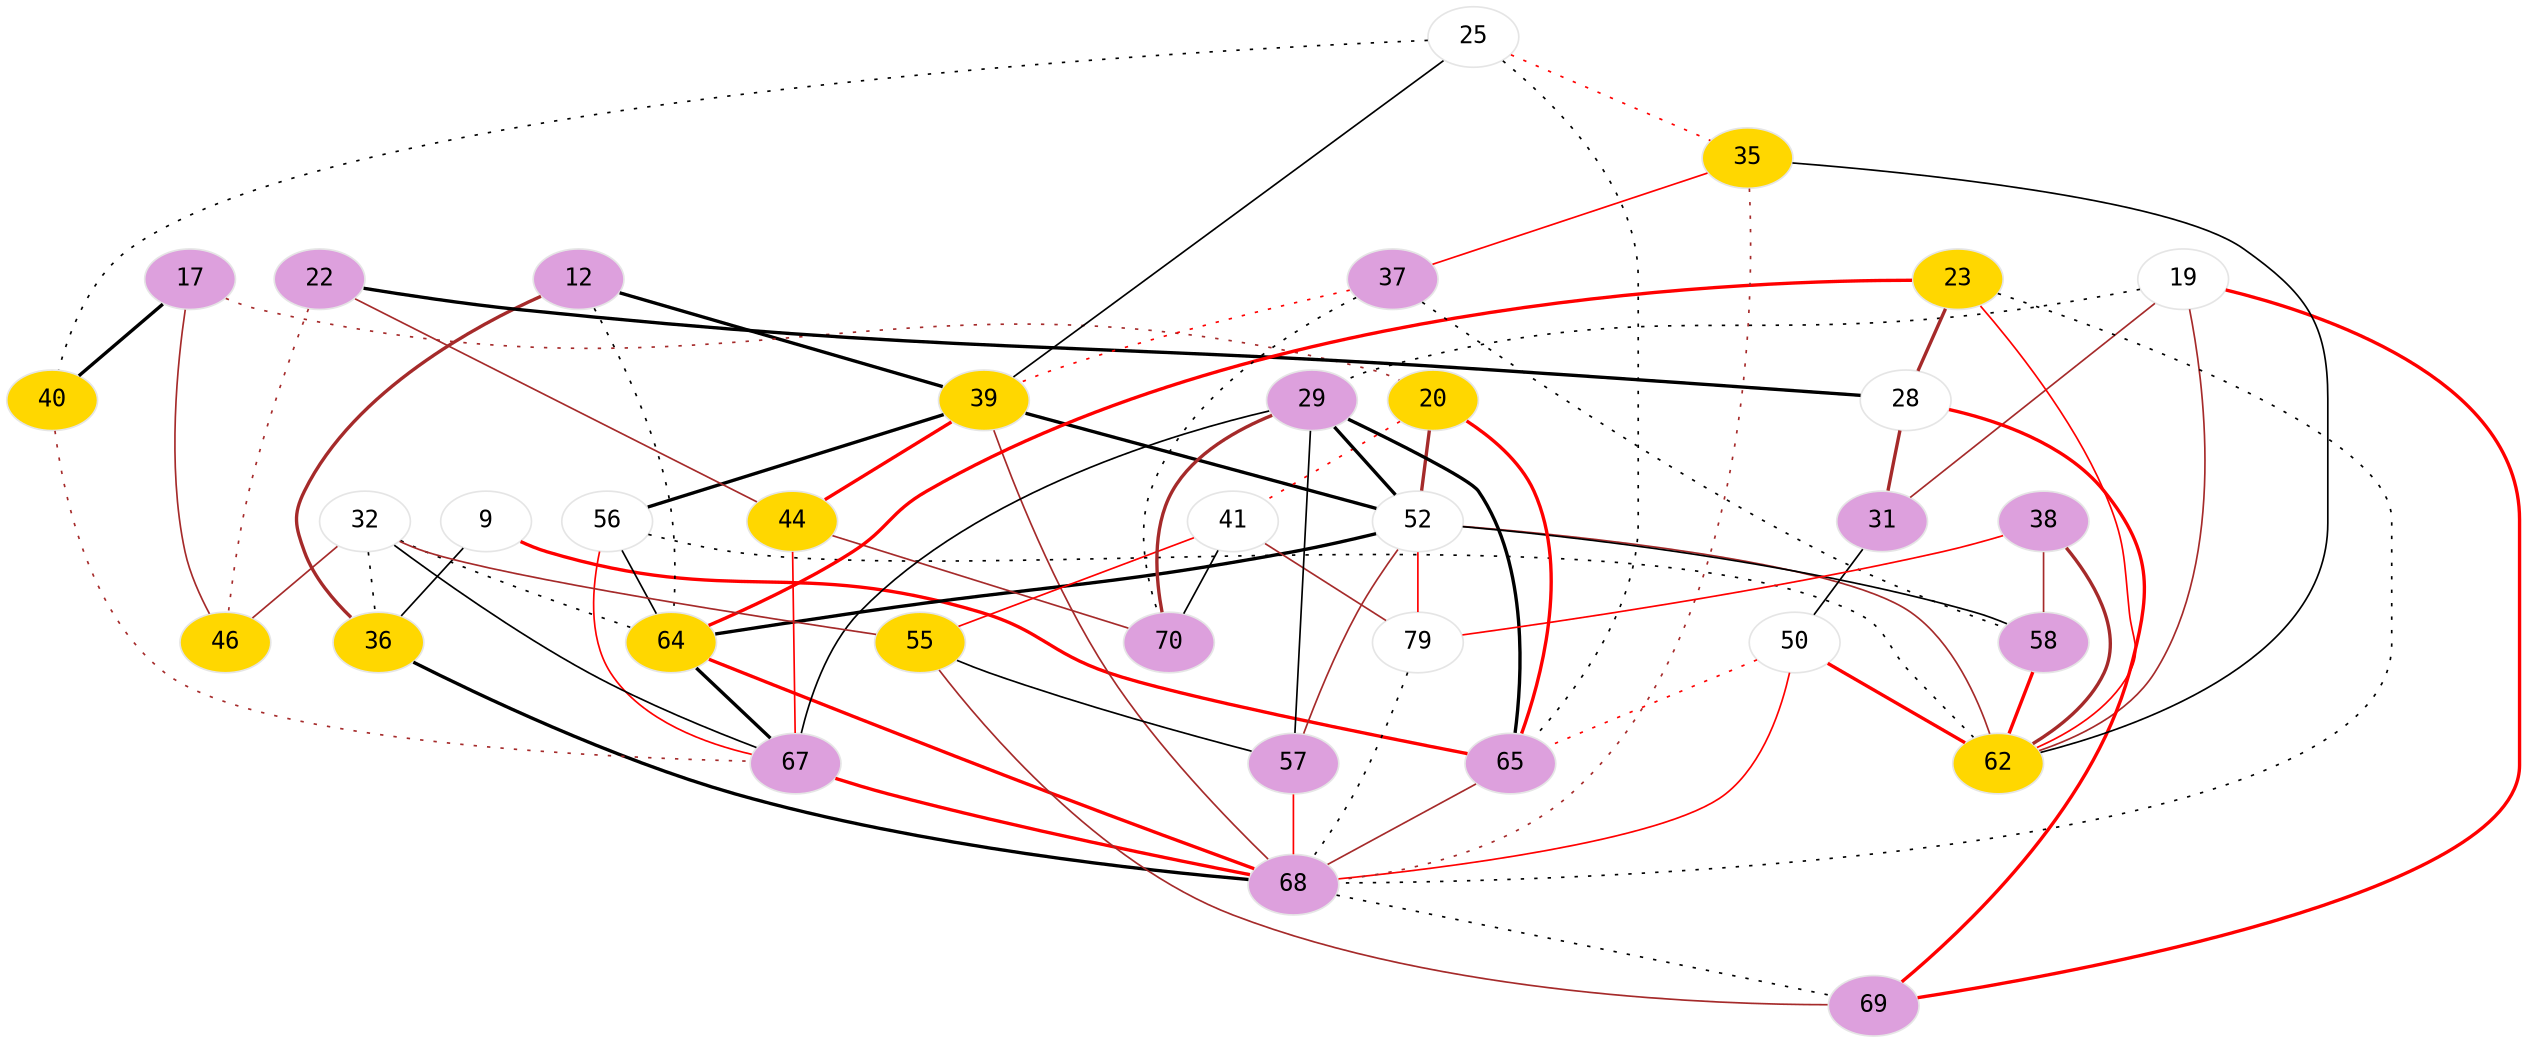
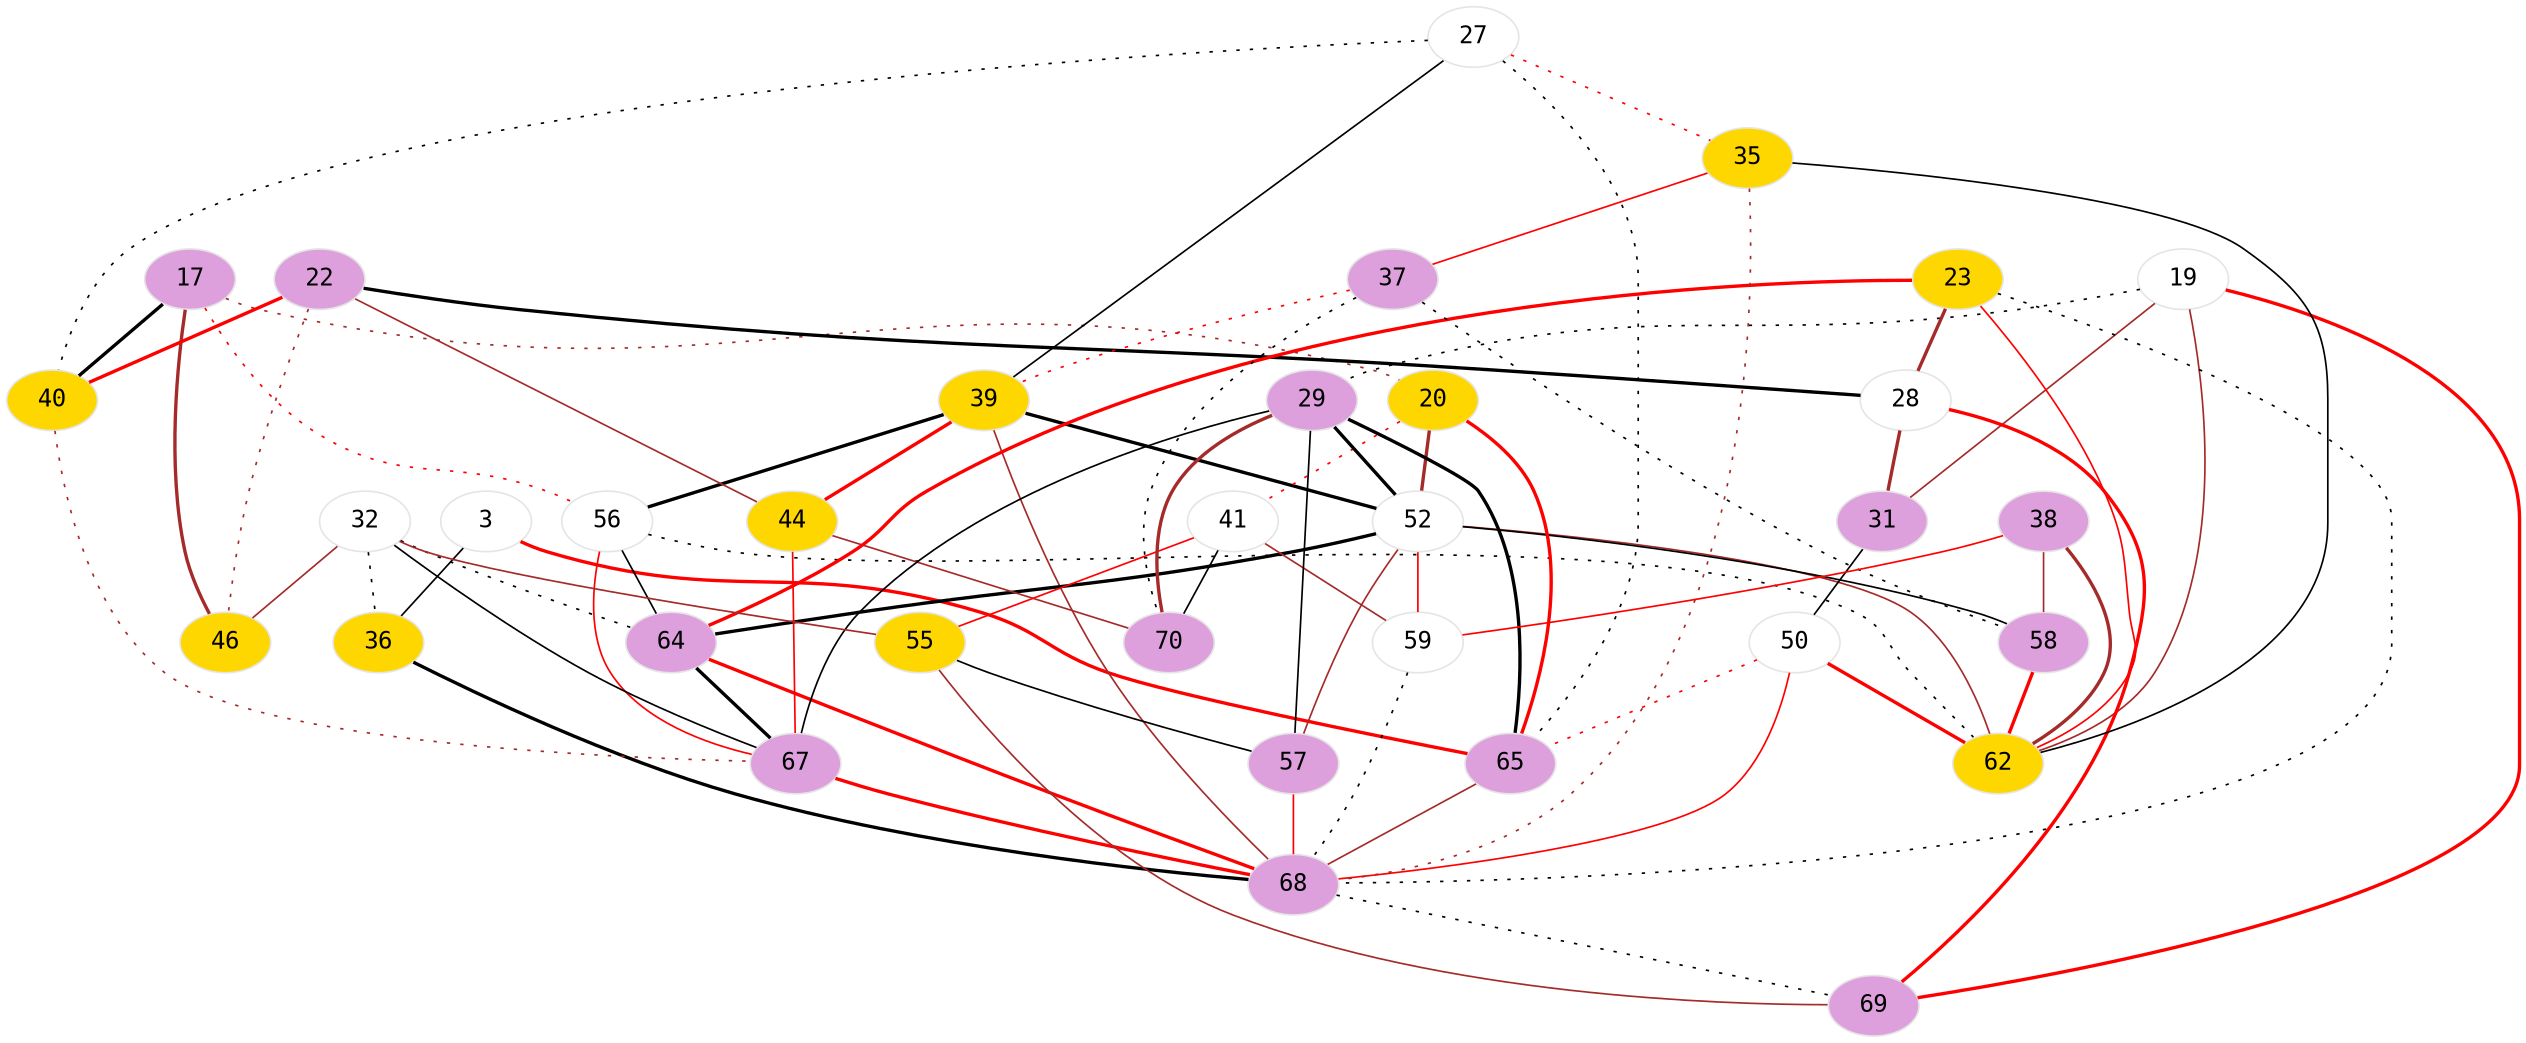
(1473, 37) -> (1473, 37)
(579, 279) -> none
none -> (195, 336)
none -> (360, 454)
(175, 464) -> (175, 464)
(486, 521) -> (486, 521)
(671, 643) -> (671, 643)
(1418, 643) -> (1418, 643)
